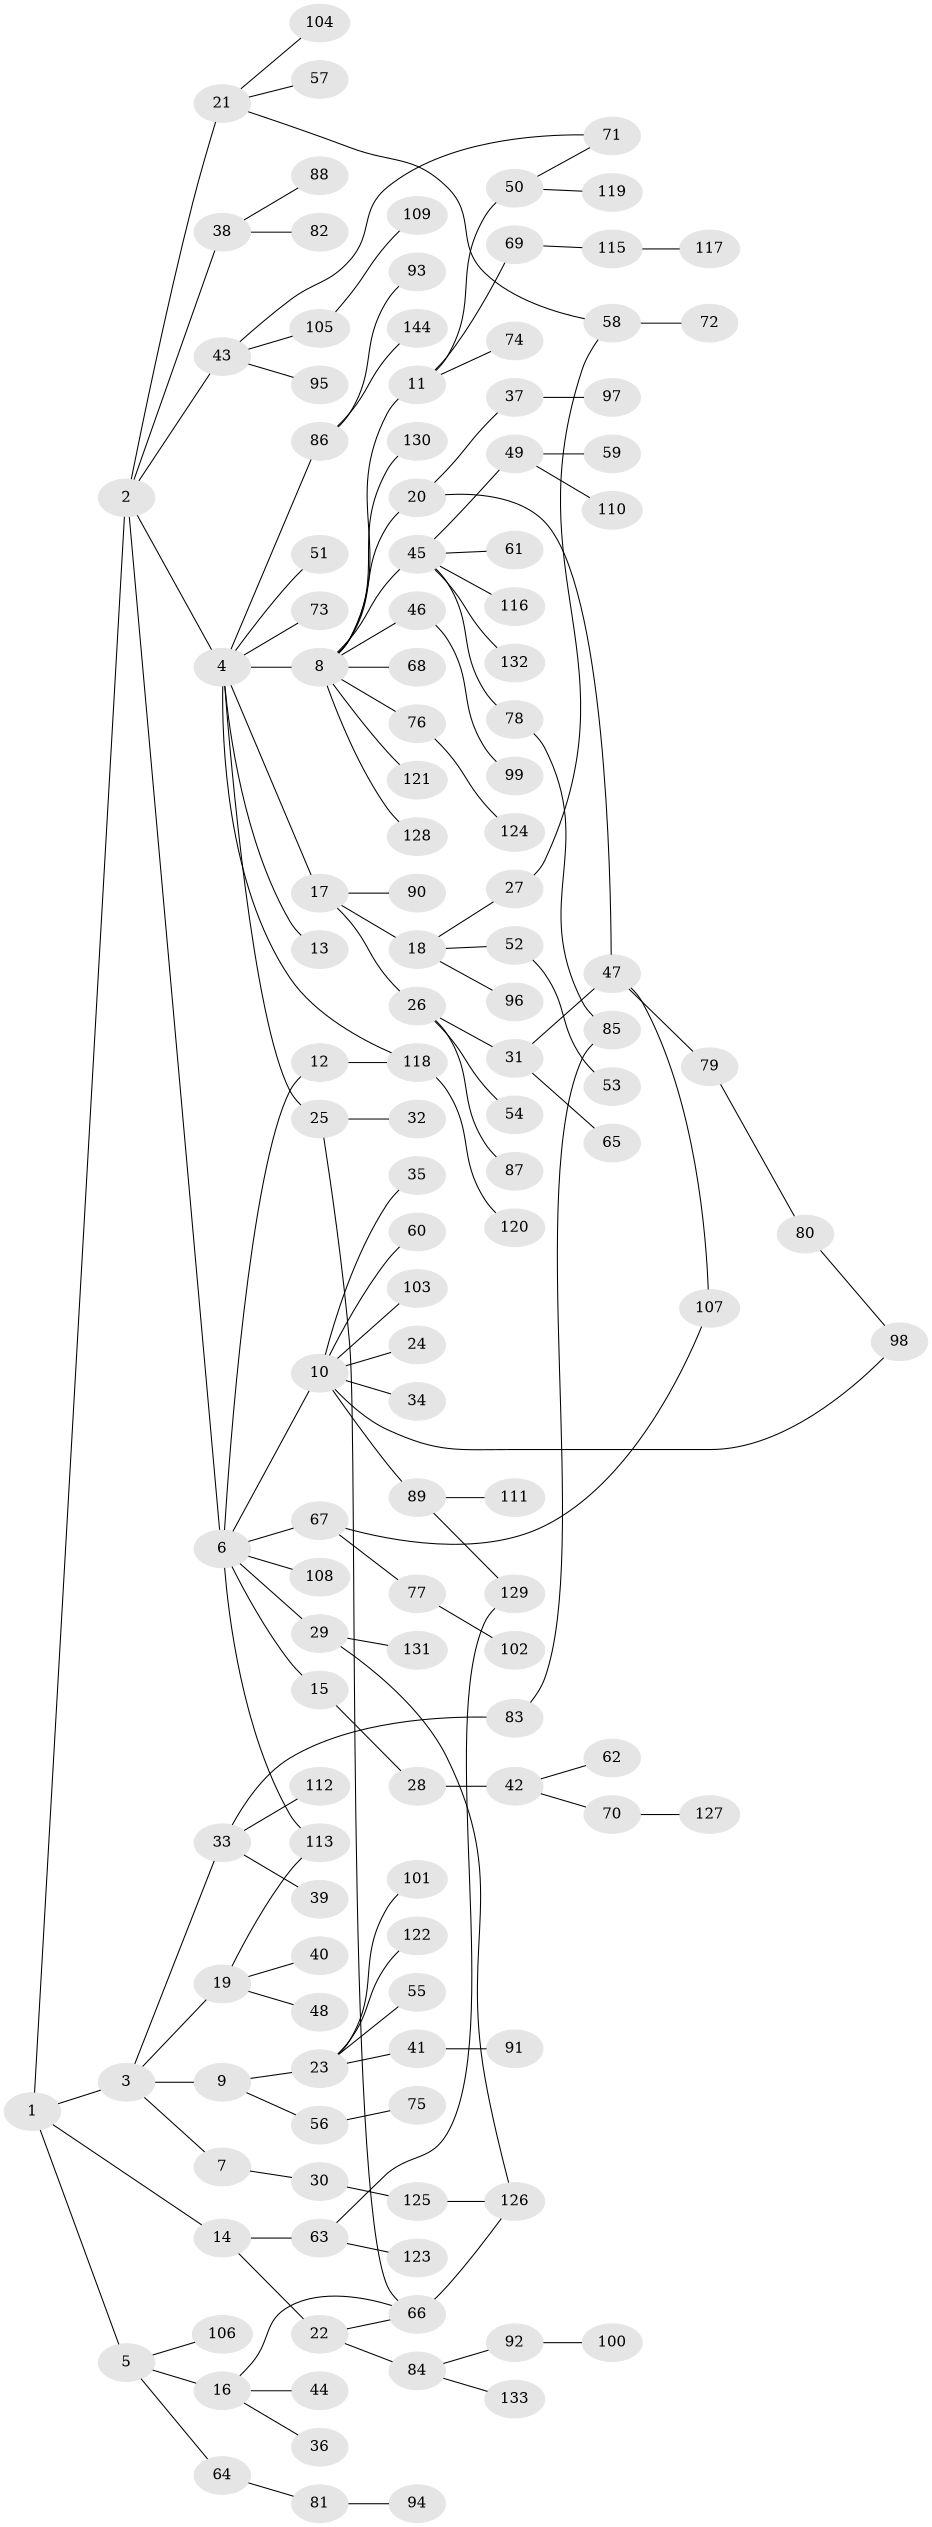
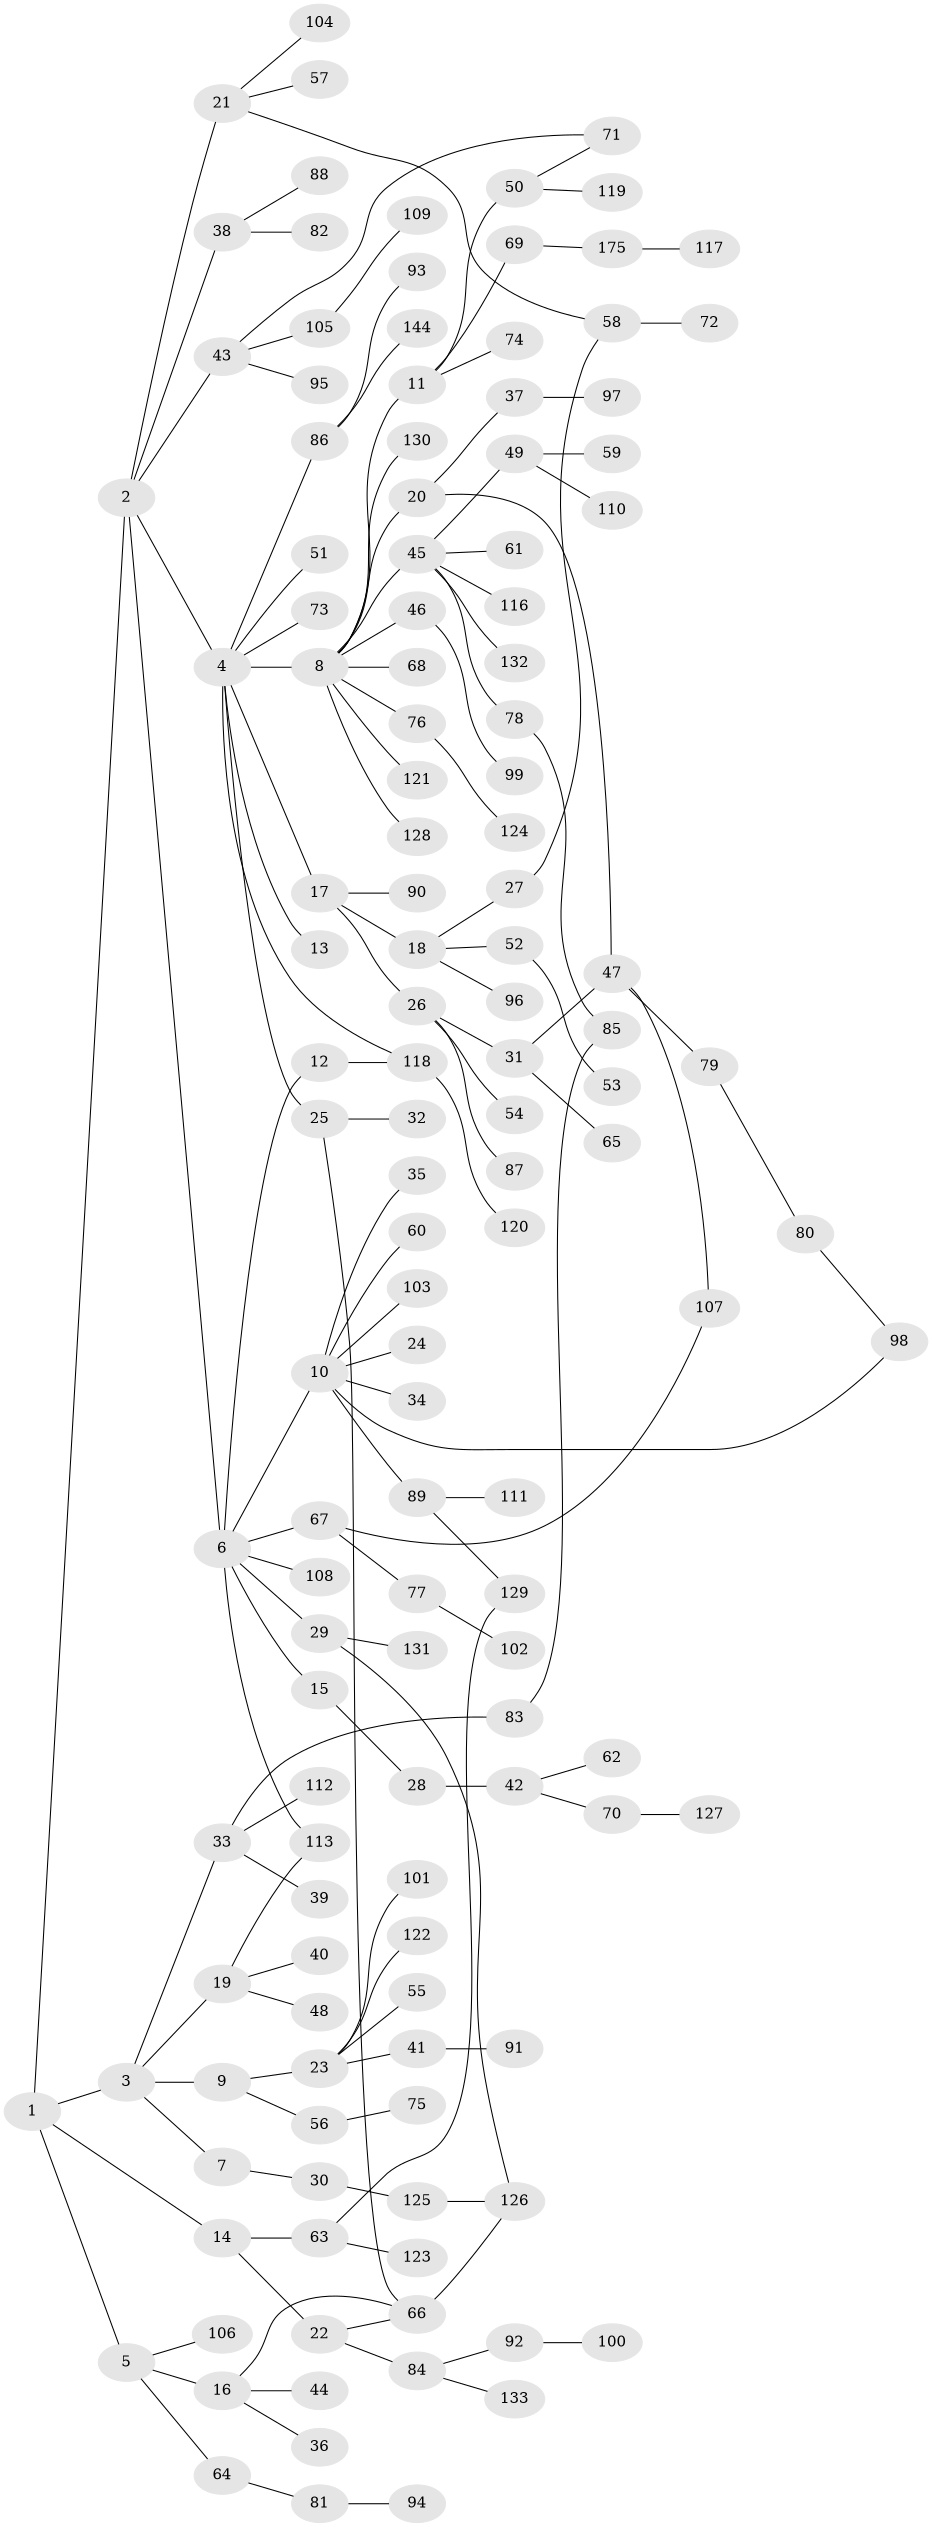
(612, 249) -> (612, 249)
